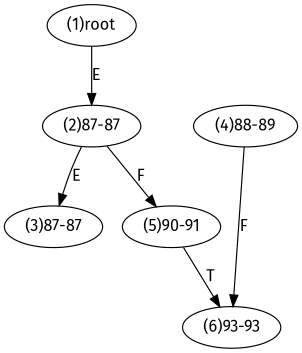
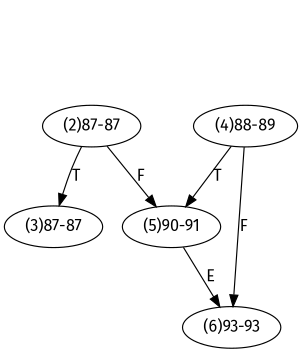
(92, 25) -> none
none -> (212, 172)
(77, 176) -> (77, 176)
(211, 277) -> (211, 277)
